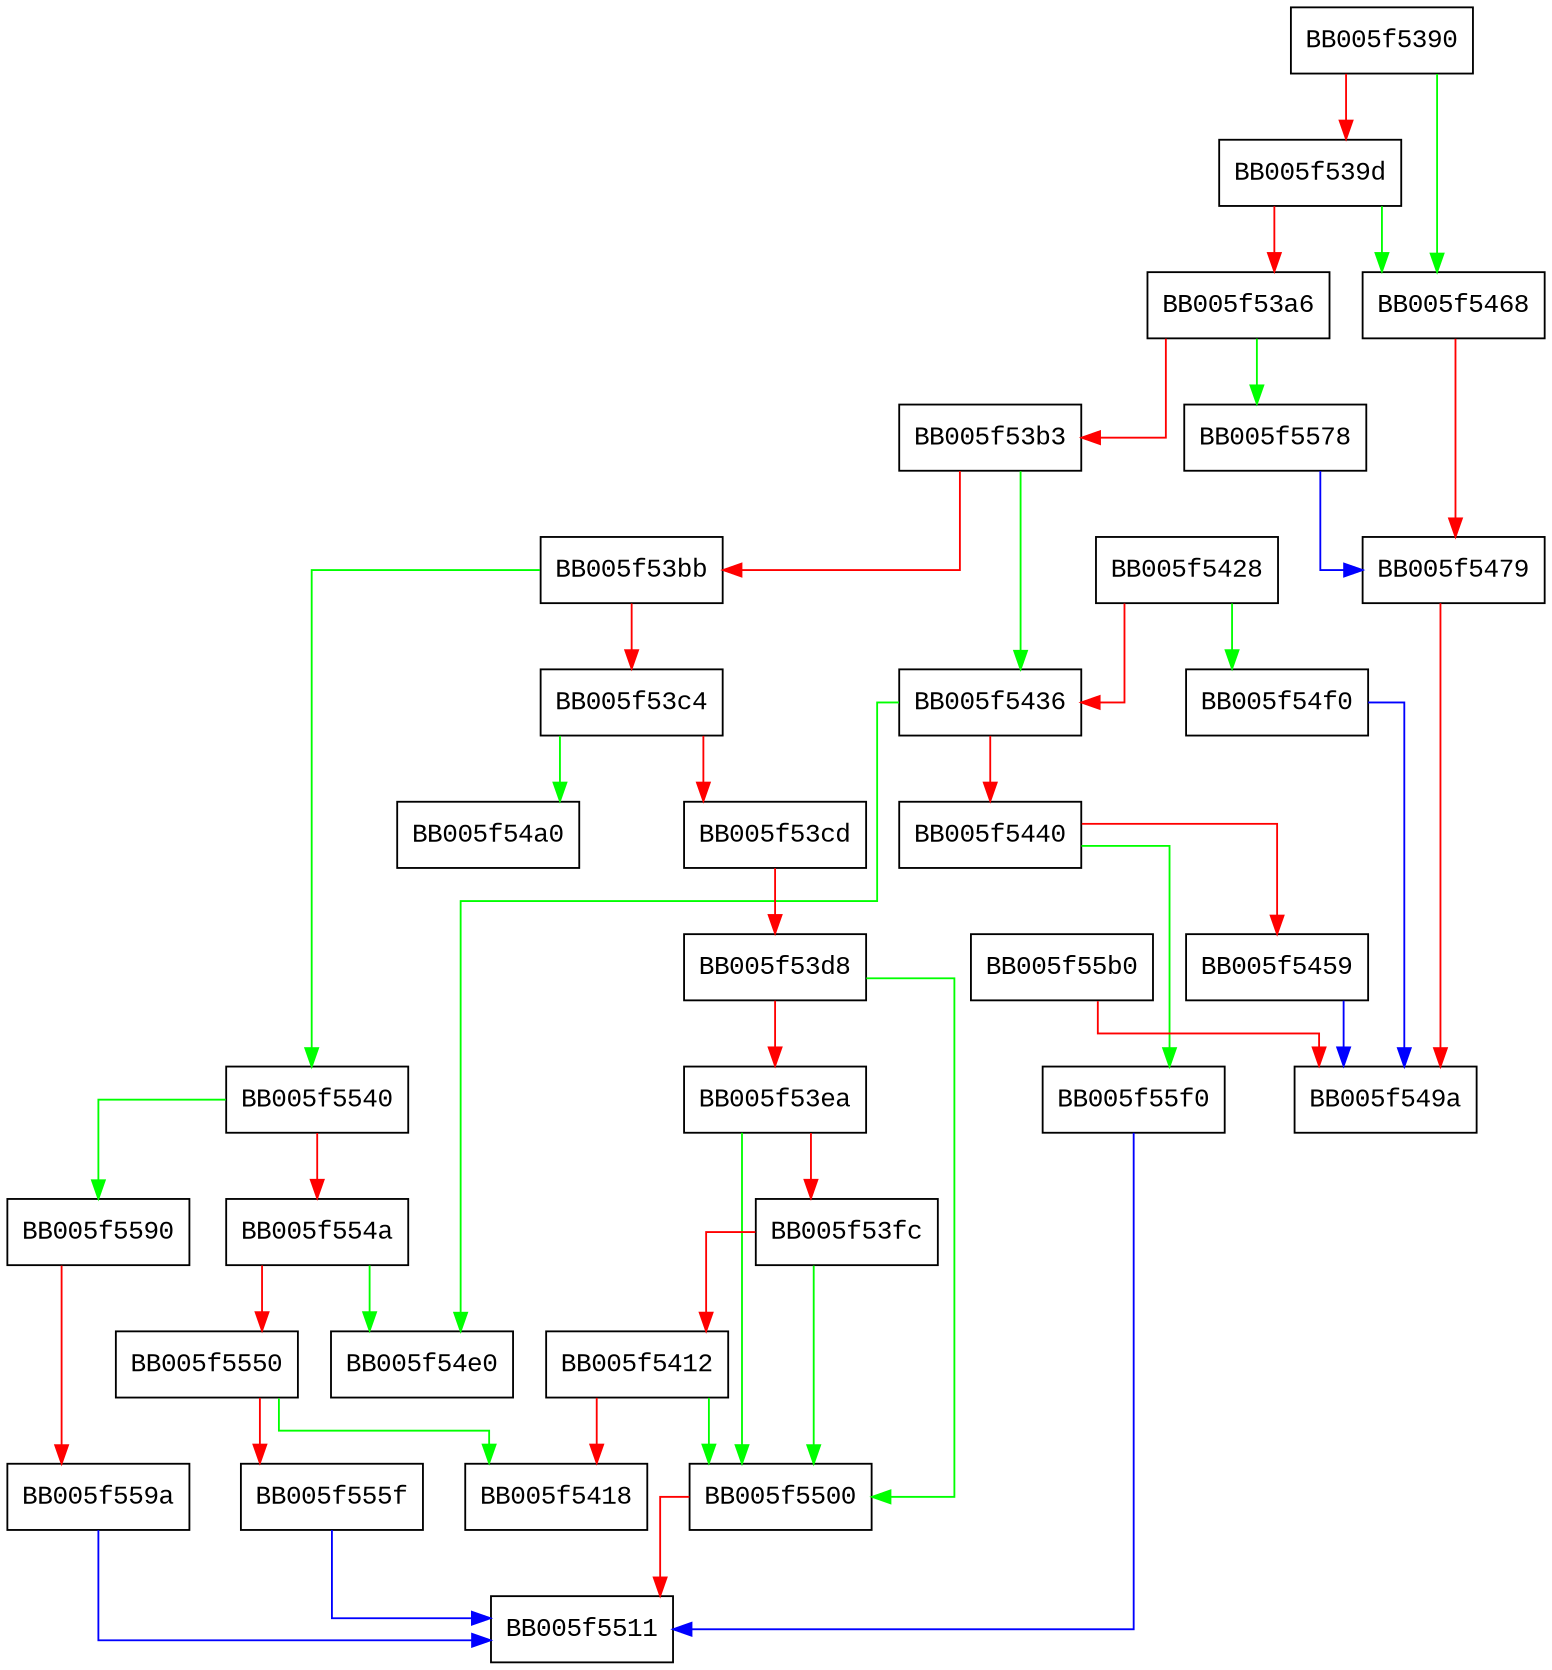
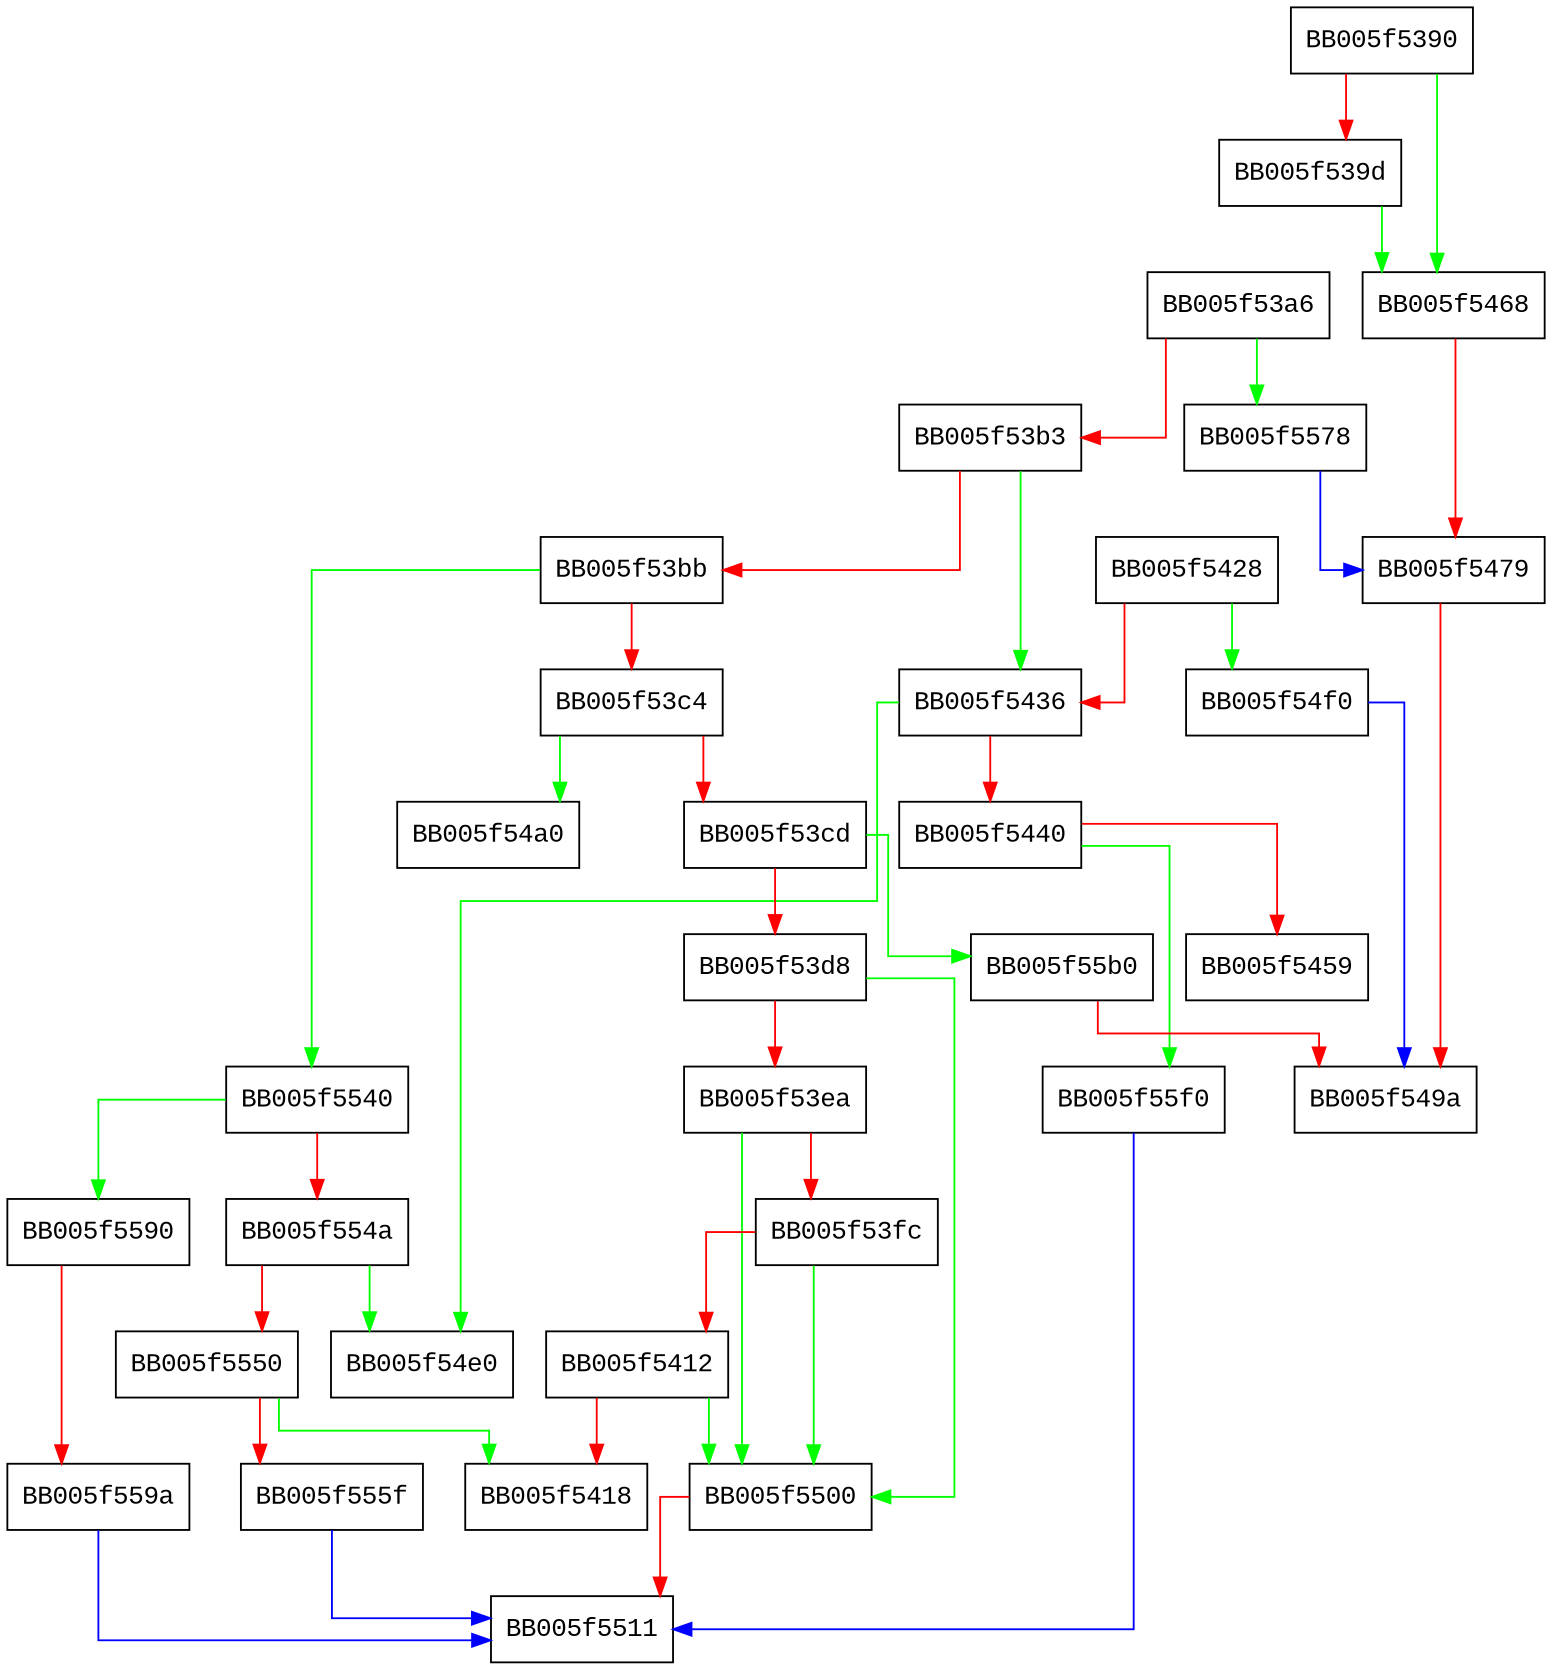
(1274, 230) -> none
none -> (888, 917)
(1344, 1024) -> none
